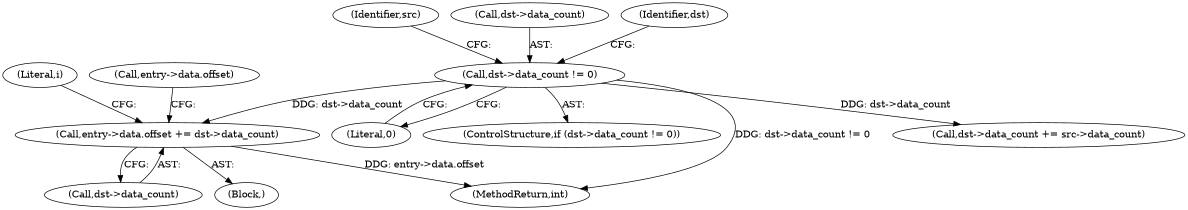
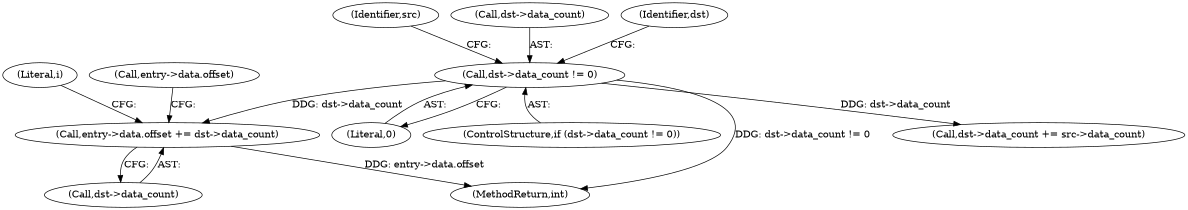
(557, 101) -> (528, 111)
(437, 105) -> (437, 105)
(247, 195) -> none
